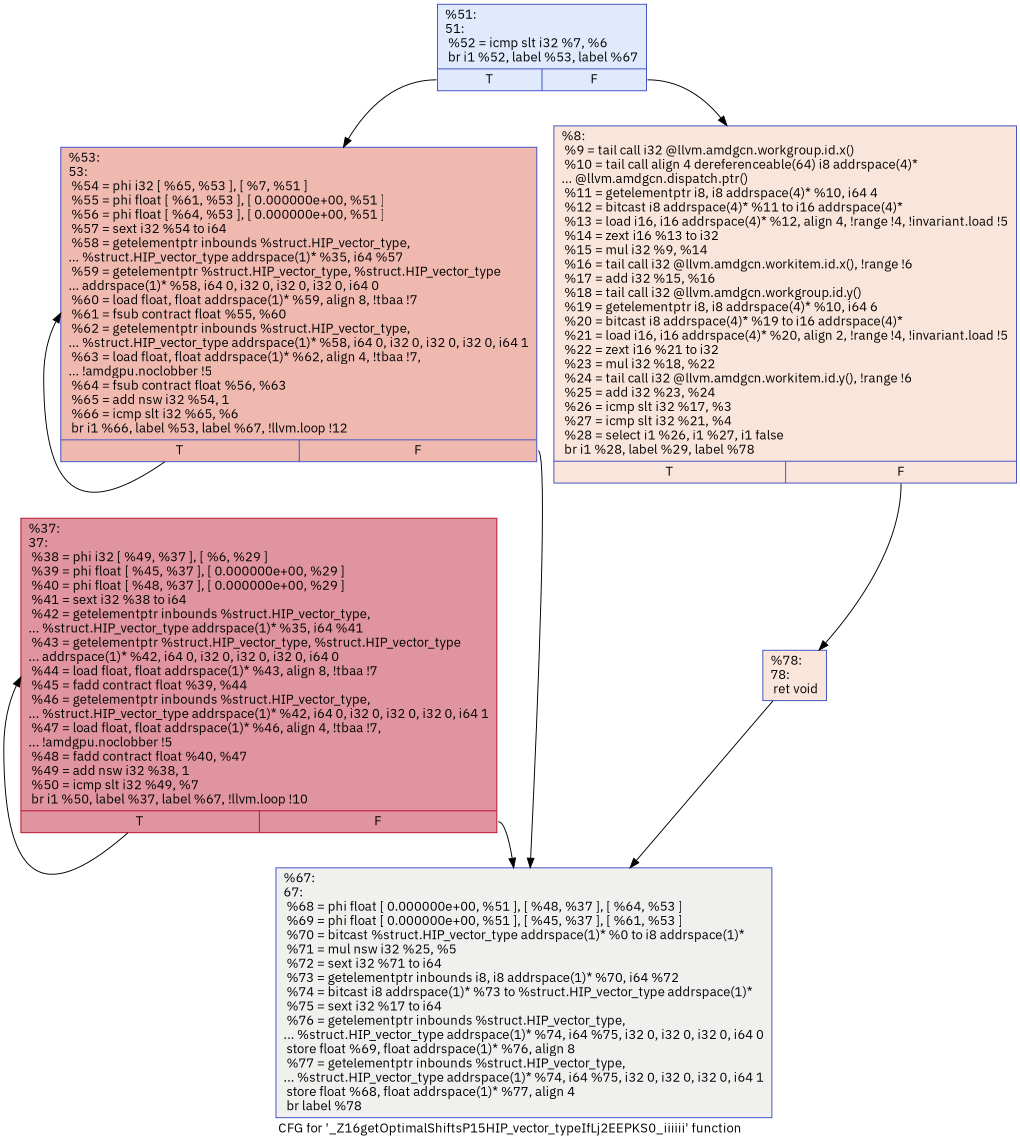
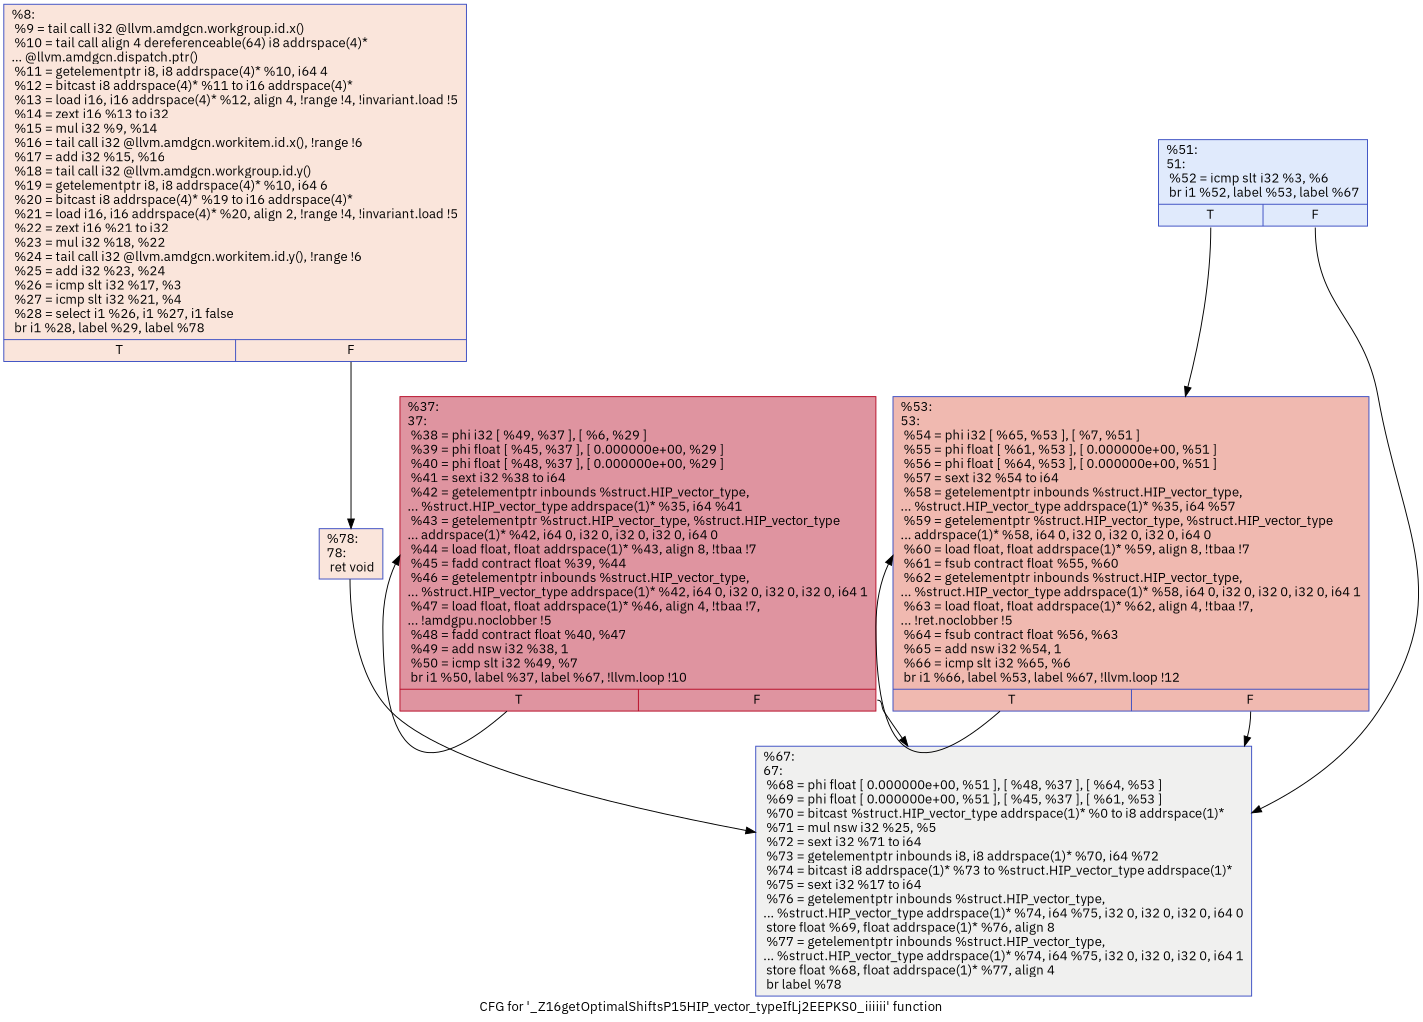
(527, 43) -> (1248, 179)
(689, 90) -> (1413, 542)
(141, 371) -> (957, 621)
